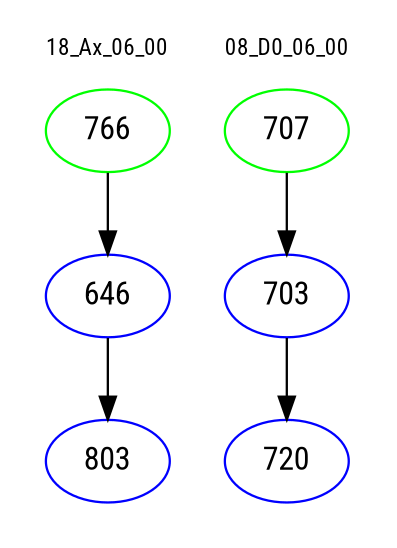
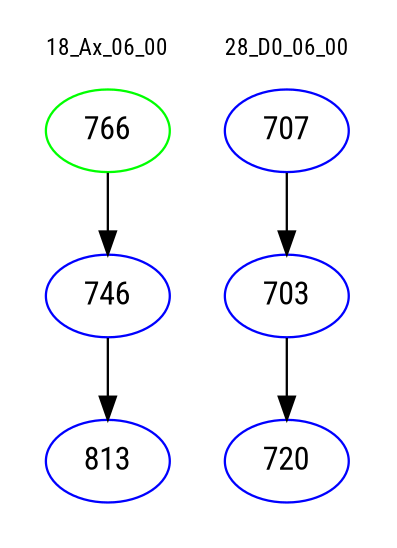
(288, 49) -> (288, 49)
(287, 131) -> (287, 131)
(108, 296) -> (108, 296)
(108, 461) -> (108, 461)
